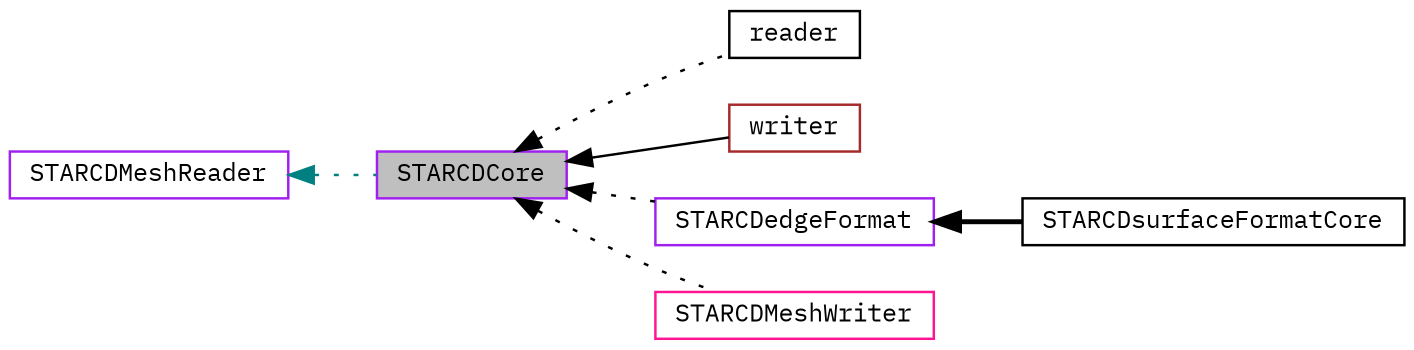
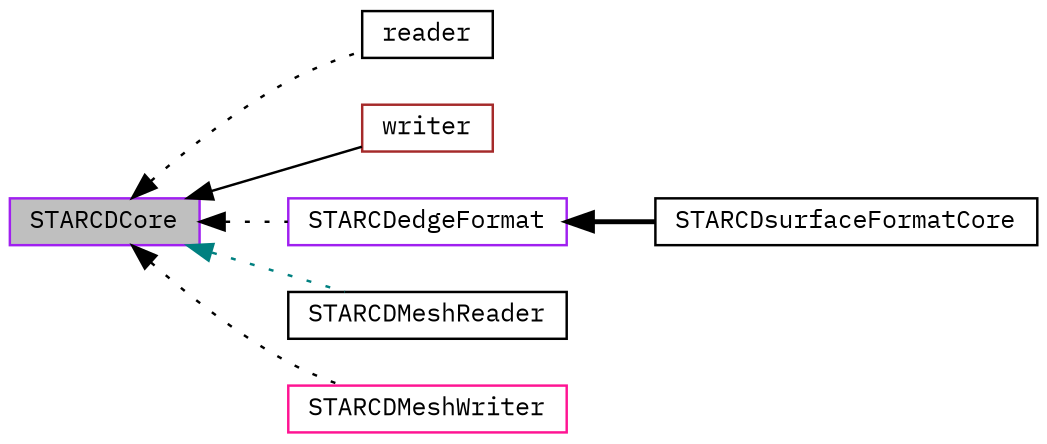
(149, 175) -> (427, 315)
(345, 175) -> (278, 272)
